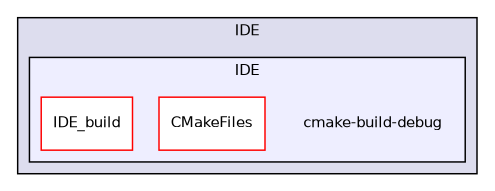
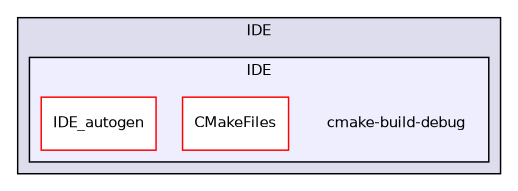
(87, 124) -> (99, 124)
